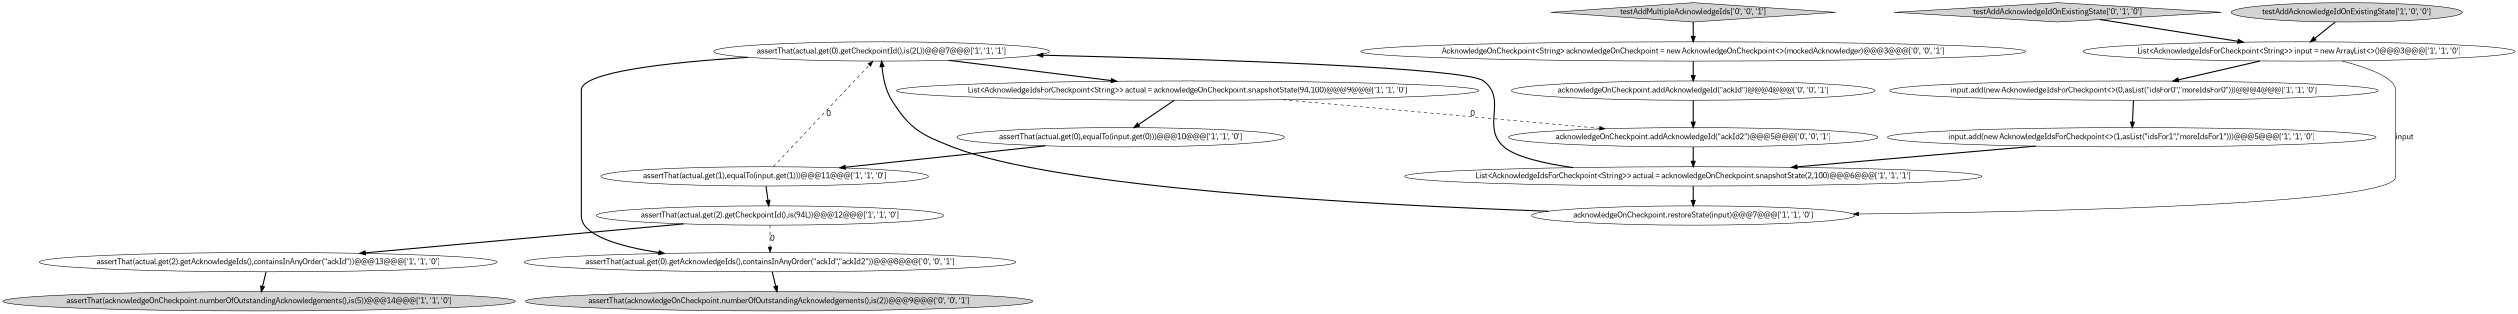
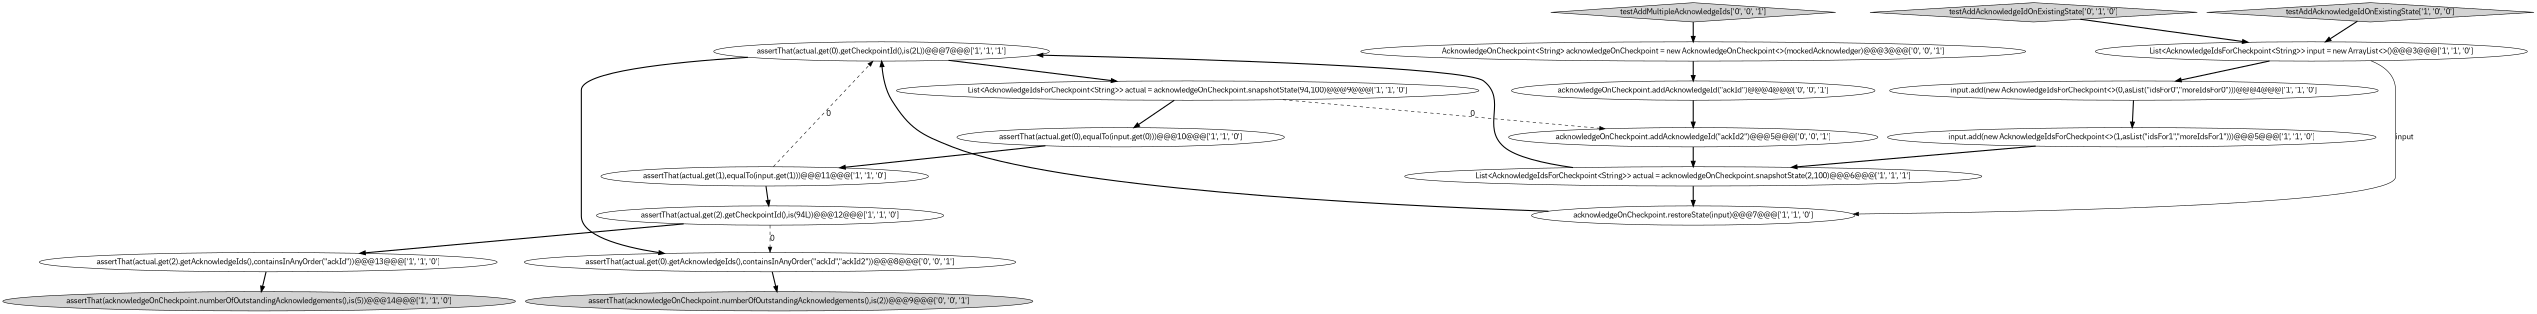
(2347, 12) -> (2370, 12)
